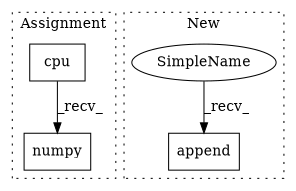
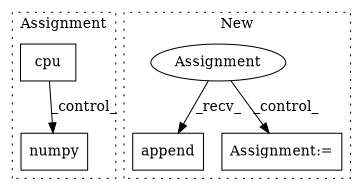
(204, 63) -> (218, 63)
(80, 107) -> (84, 107)
none -> (282, 152)
